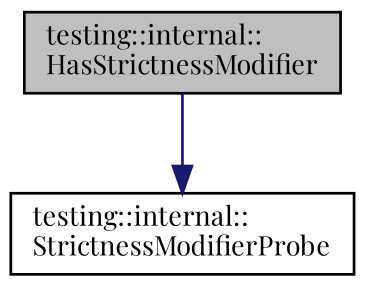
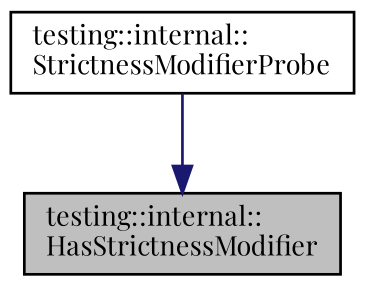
(182, 129) -> (182, 129)
